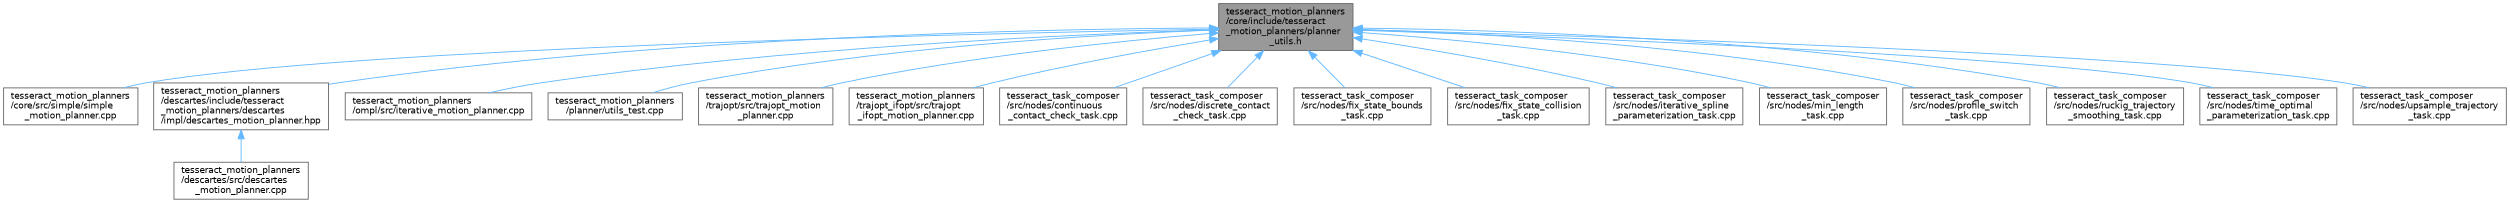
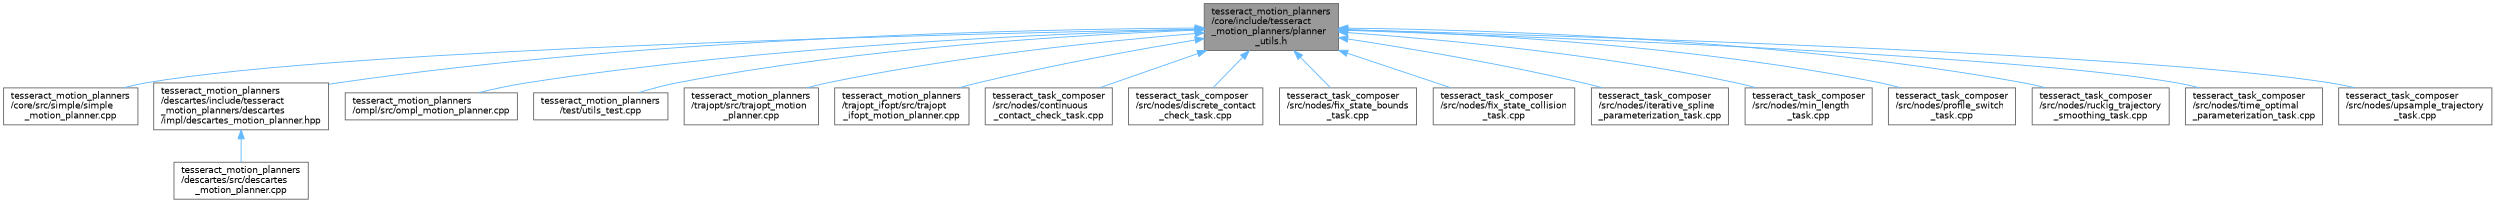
(439, 106) -> (431, 106)
(615, 106) -> (601, 106)
